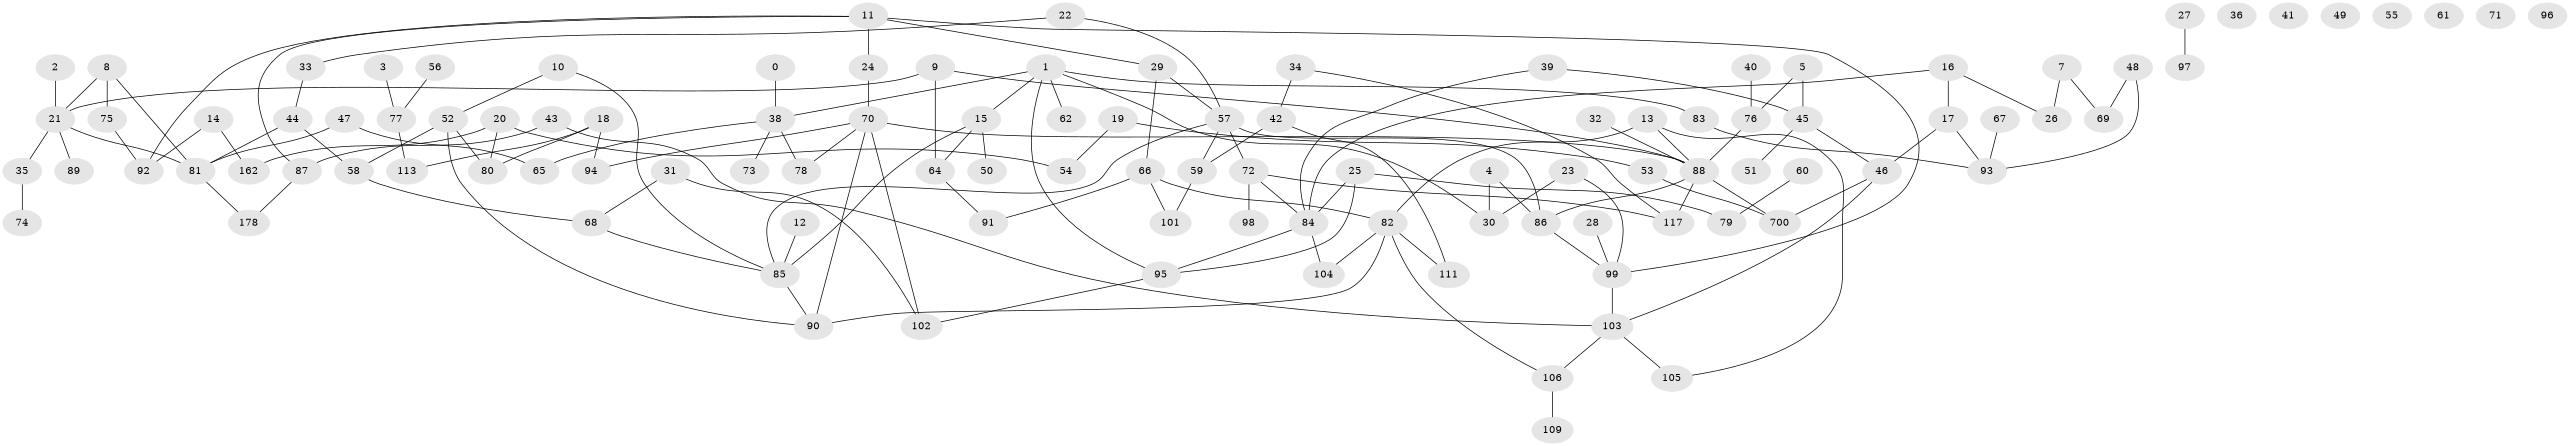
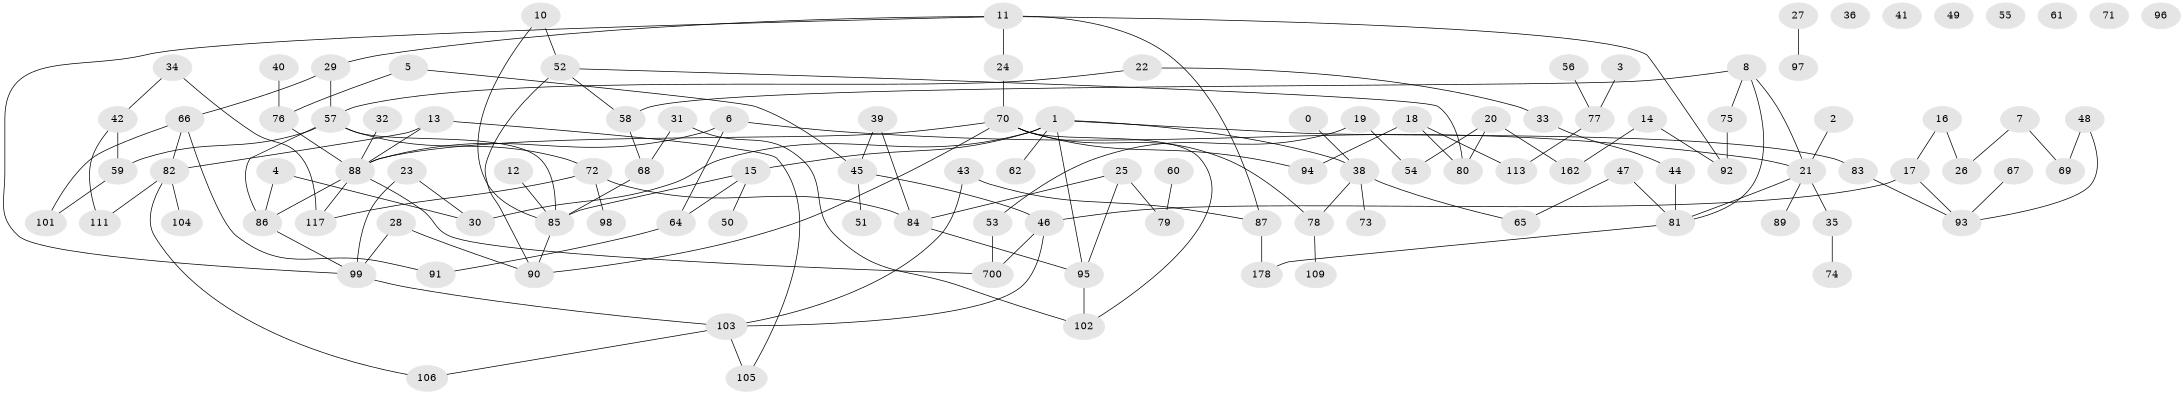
(935, 68) -> (729, 119)
(1629, 91) -> none
(322, 144) -> (1238, 86)
(1317, 251) -> none
(1124, 309) -> (464, 250)
(1553, 404) -> (1315, 249)
